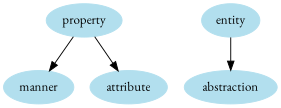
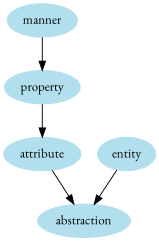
(64, 50) -> (42, 49)
none -> (61, 183)
